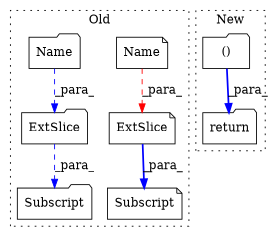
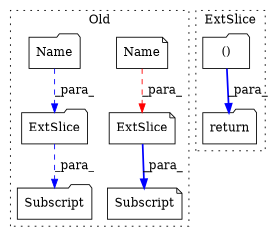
(231, 20) -> (231, 20)
